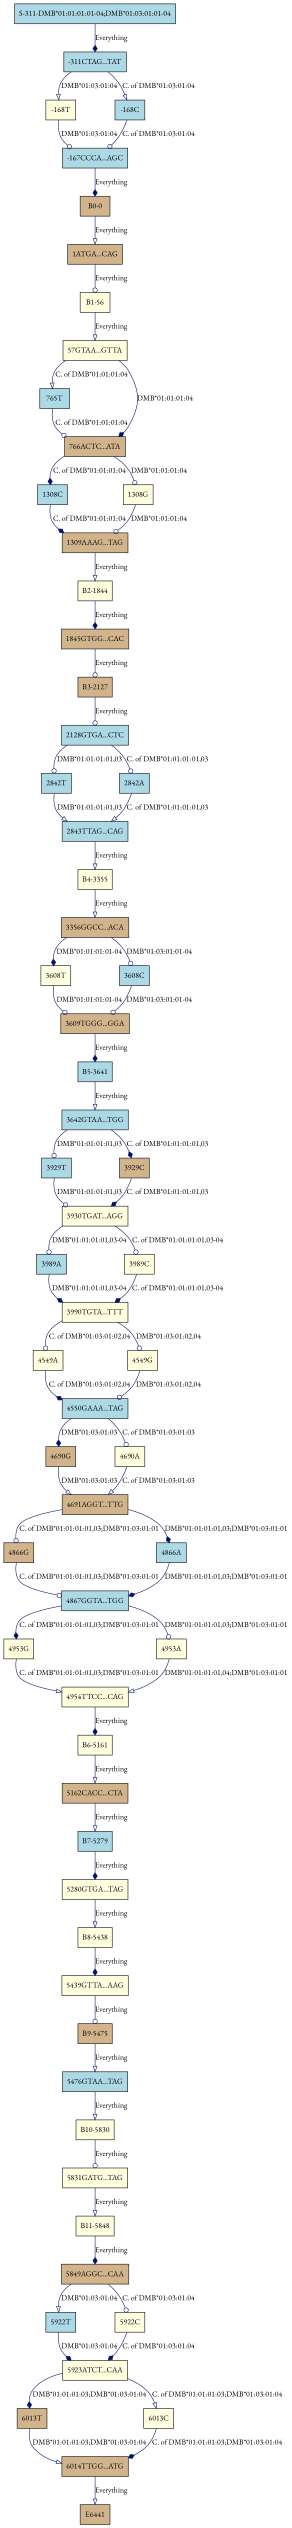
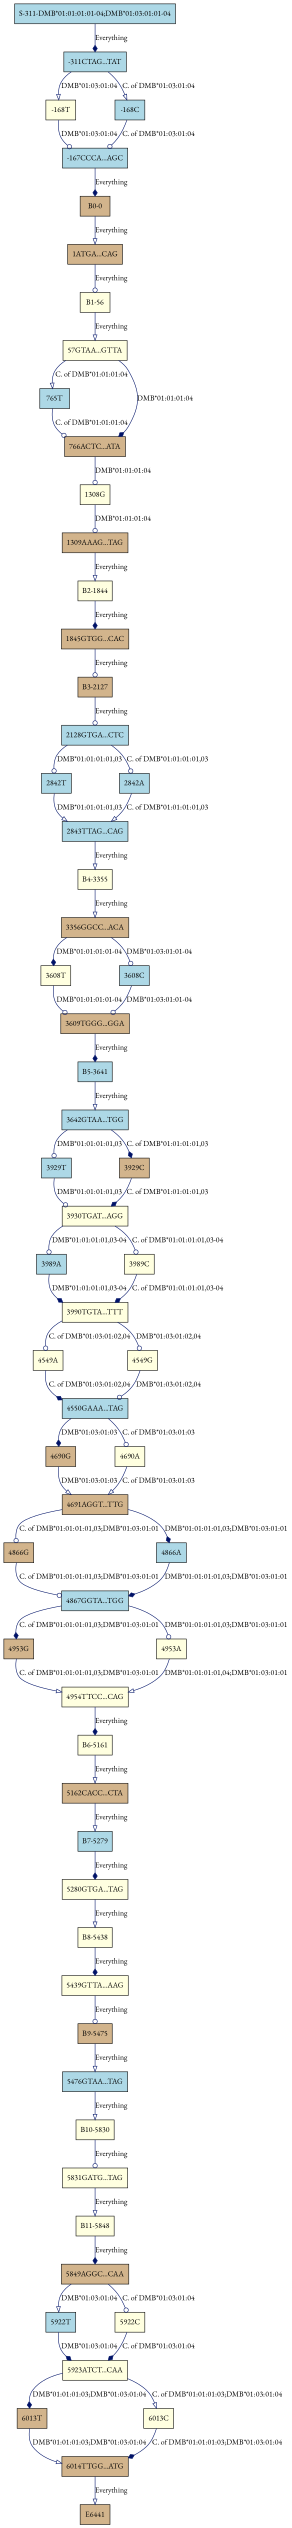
(53, 495) -> none
(19, 1649) -> (19, 1649)
